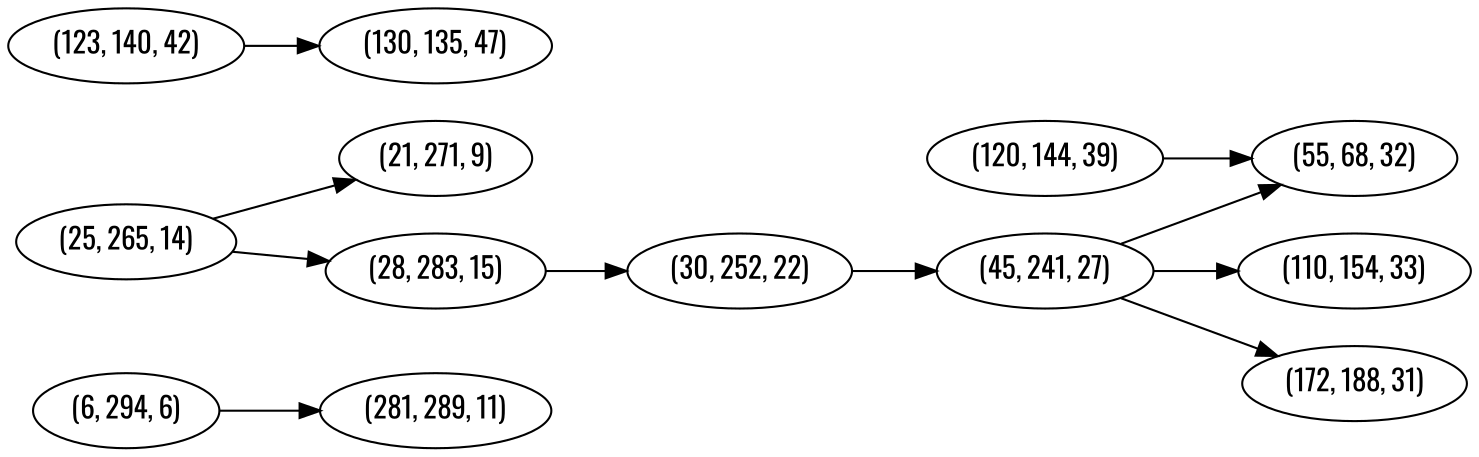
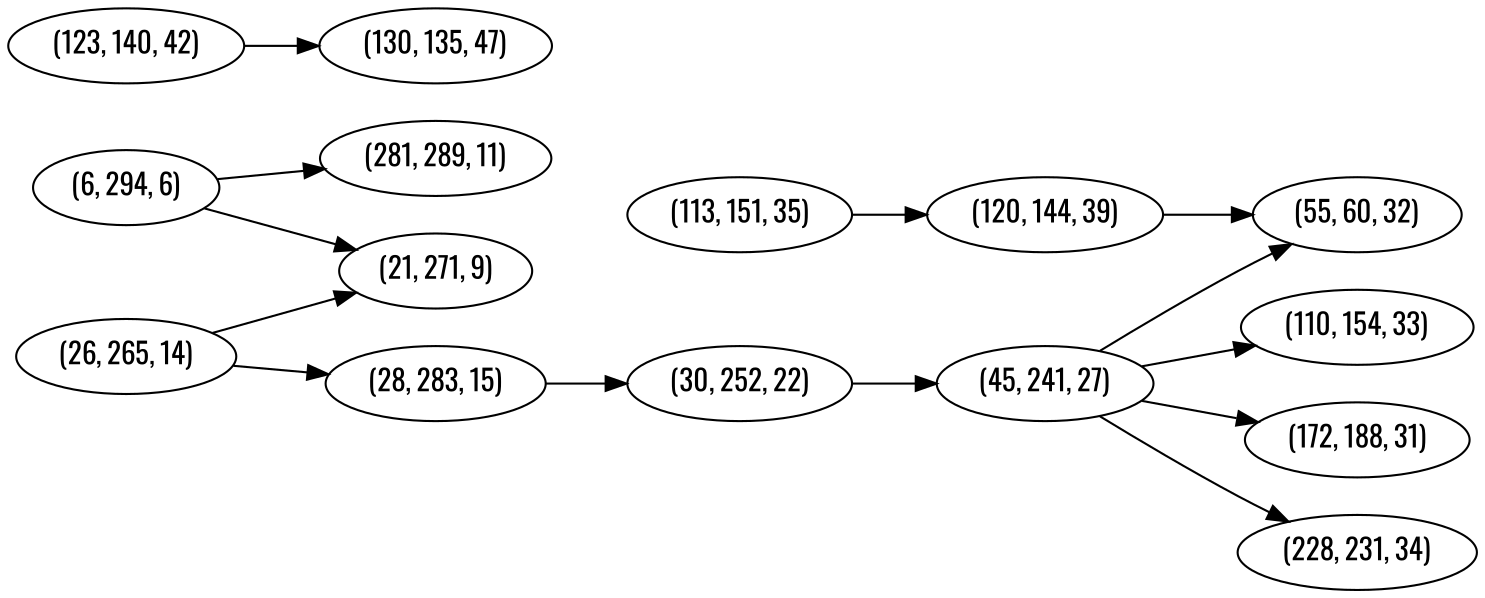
(1355, 158) -> (1357, 215)
none -> (740, 215)
none -> (270, 226)
(126, 242) -> (126, 356)
none -> (1357, 552)
